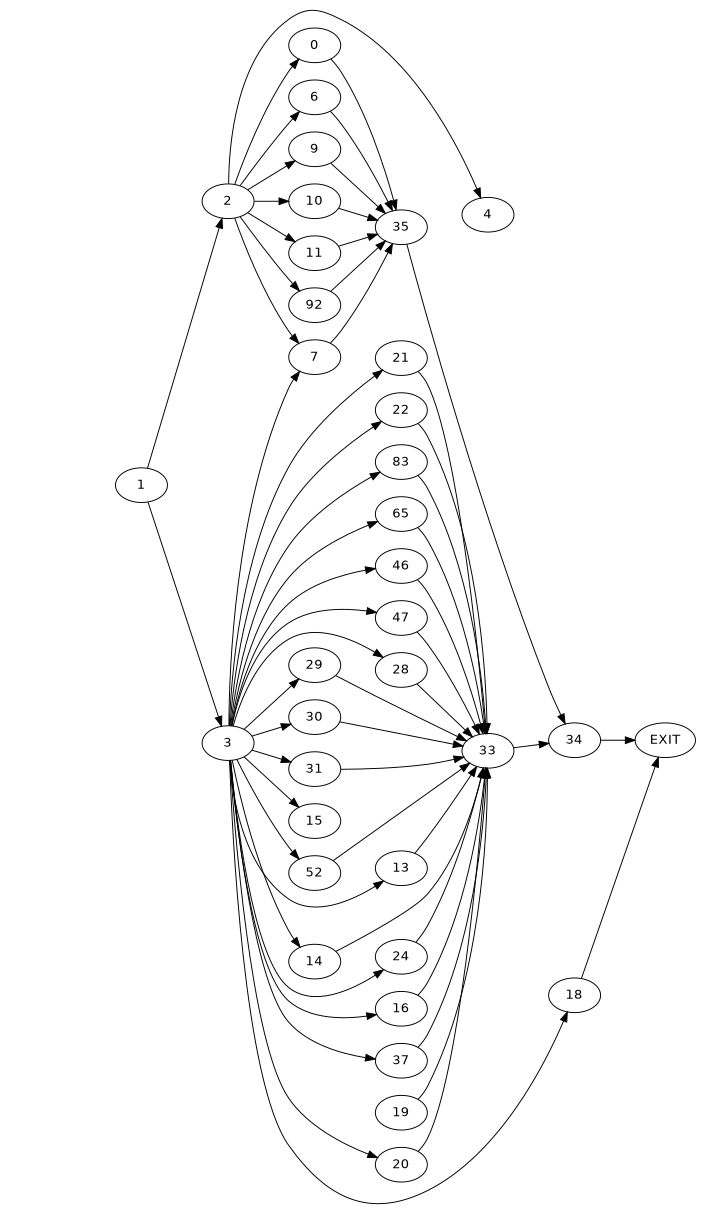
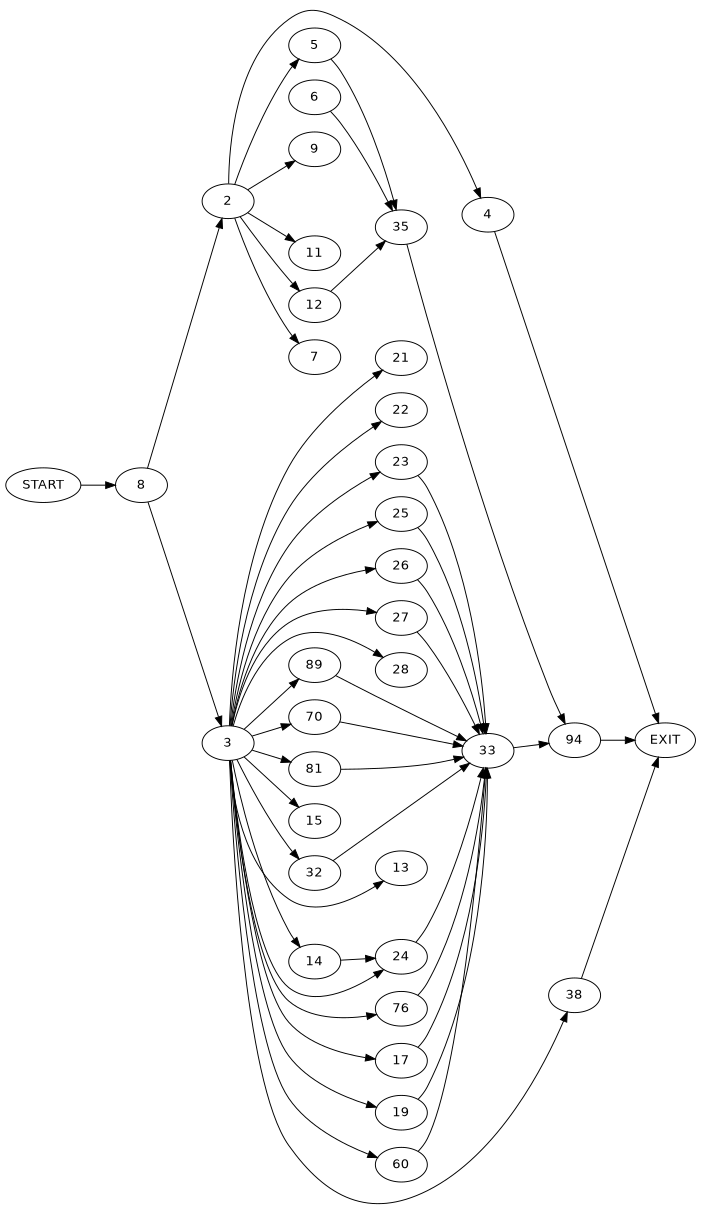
(315, 45) -> (315, 45)
(266, 152) -> none
(354, 185) -> none
(315, 201) -> none
(353, 242) -> none
(362, 300) -> none
(315, 305) -> (315, 305)
(401, 462) -> (401, 462)
none -> (575, 473)
(454, 482) -> none
none -> (43, 485)
(141, 485) -> (141, 485)
(401, 514) -> (401, 514)
(244, 549) -> (258, 967)
(401, 566) -> (401, 566)
(471, 569) -> none
(401, 618) -> (401, 618)
(315, 665) -> (315, 665)
(441, 707) -> none
(315, 717) -> (315, 717)
(575, 740) -> (575, 740)
(315, 769) -> (315, 769)
(444, 815) -> none
(315, 873) -> (315, 873)
(434, 886) -> (353, 959)
(575, 995) -> (575, 995)
(401, 1009) -> (401, 1009)
(401, 1061) -> (401, 1061)
(401, 1165) -> (401, 1165)
